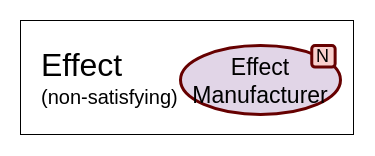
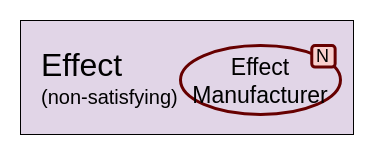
(92, 78) -> (92, 78)
